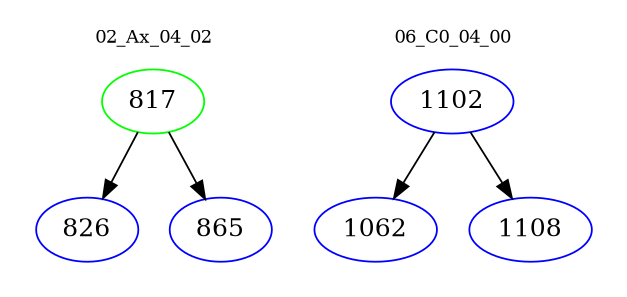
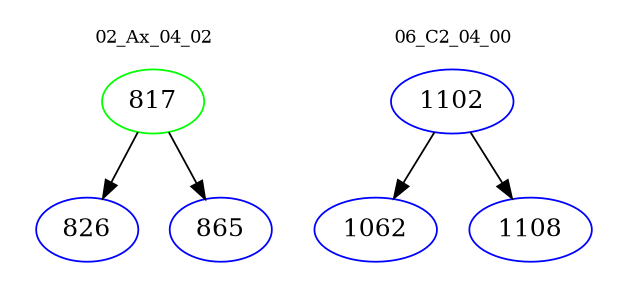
(453, 38) -> (453, 38)
